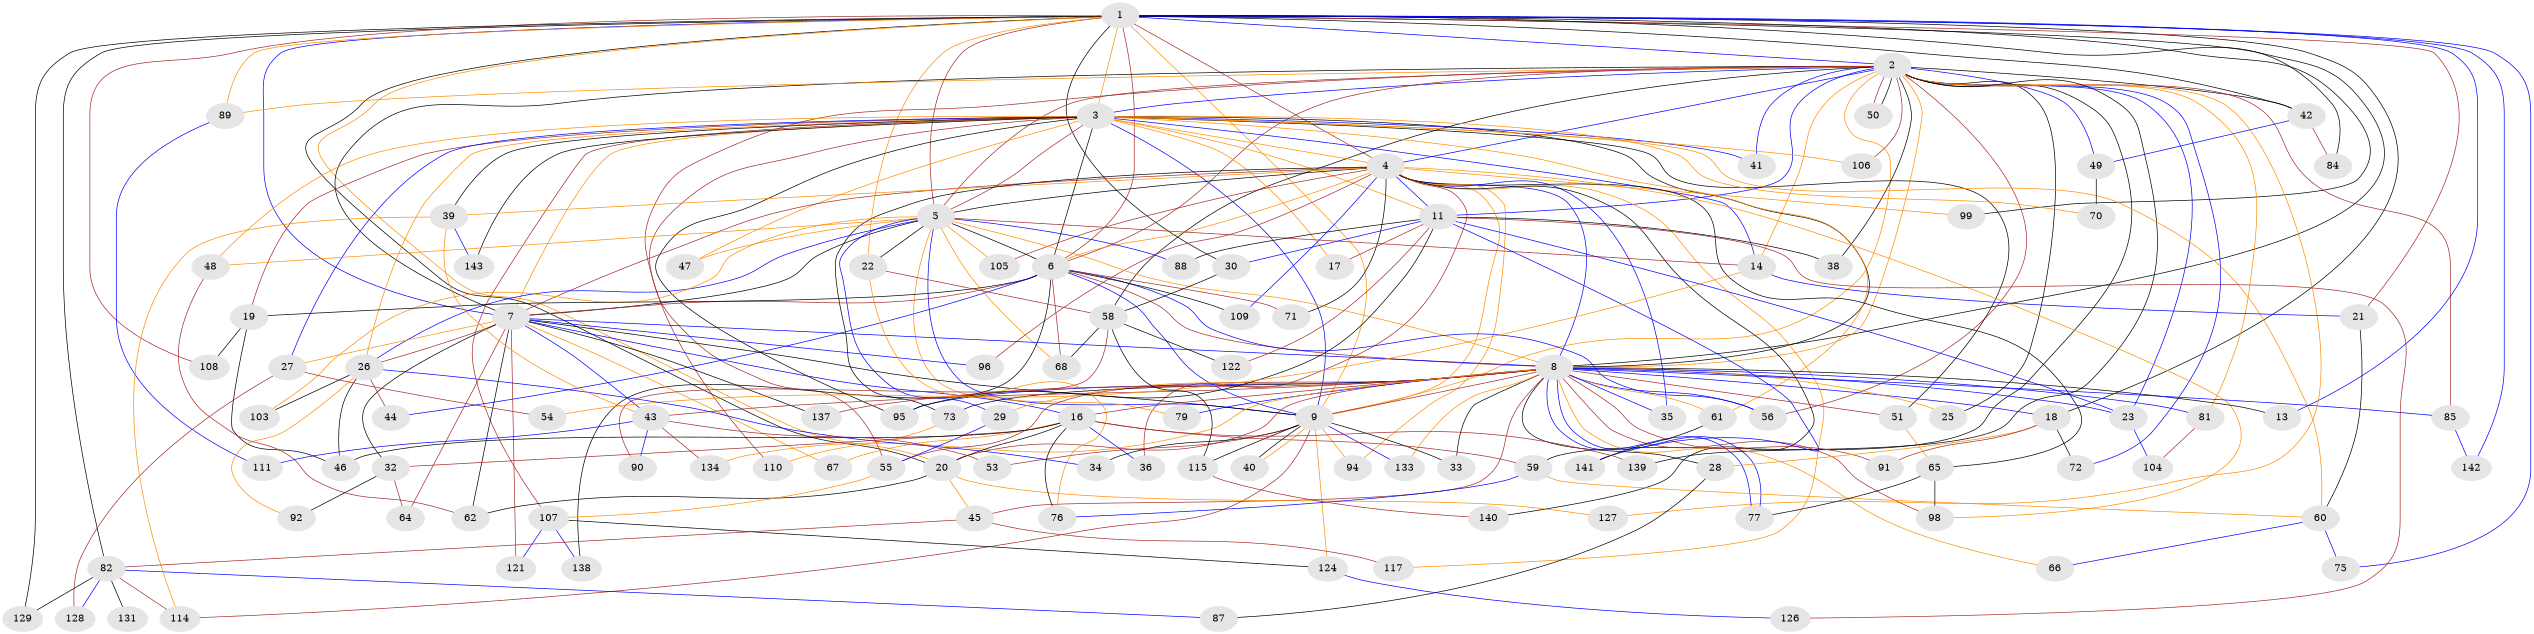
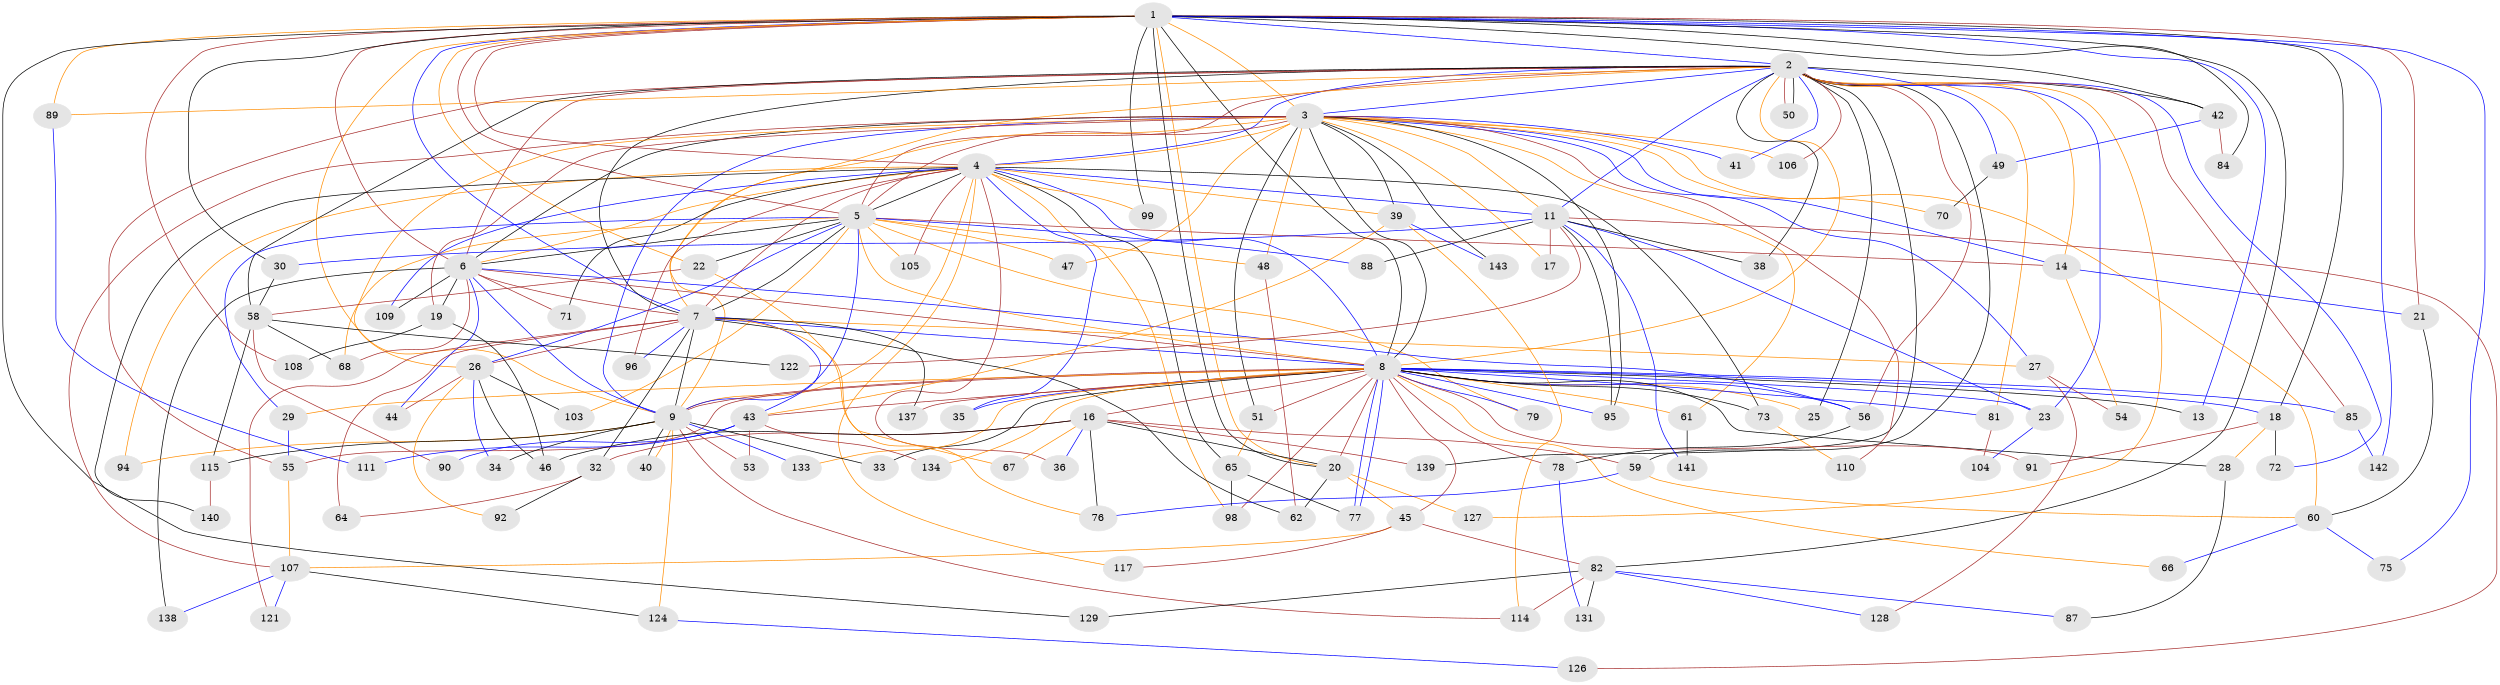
(780, 371) -> none
none -> (1559, 468)
none -> (852, 559)
